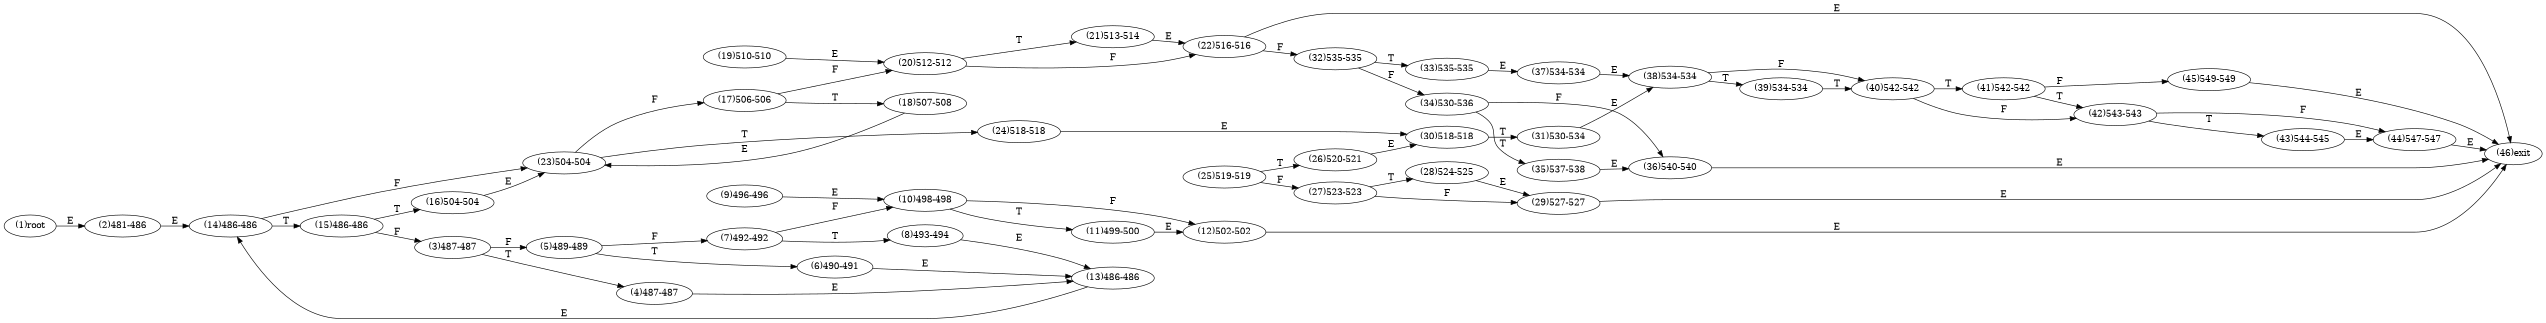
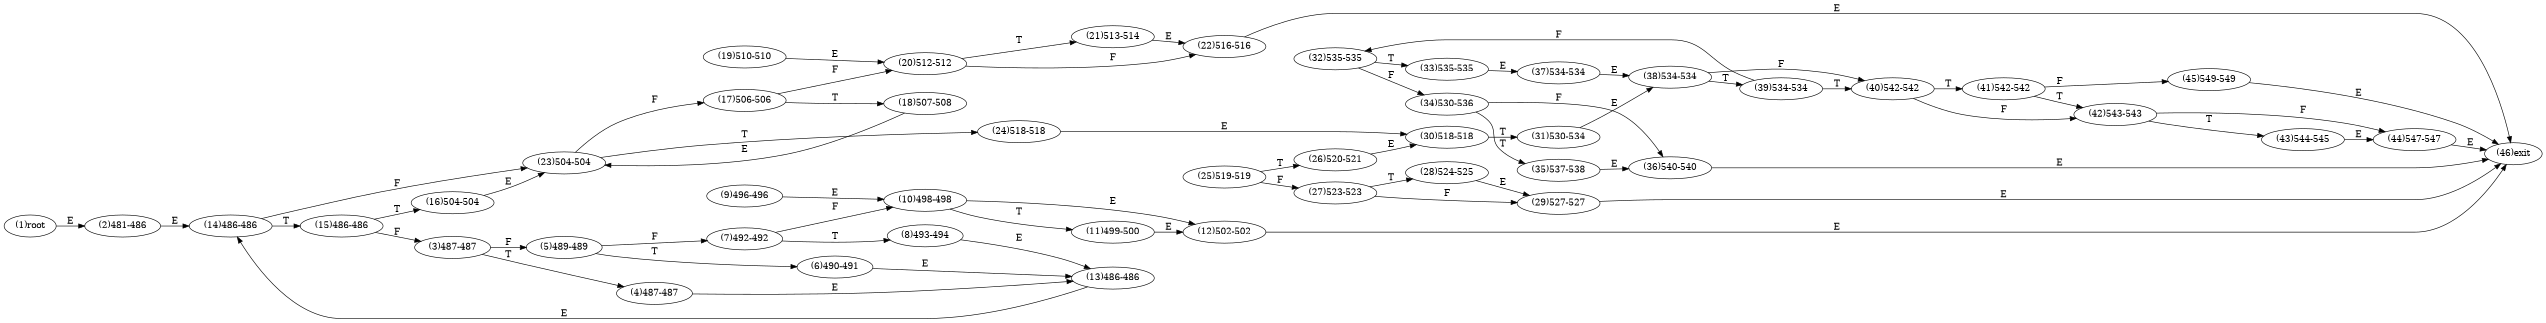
(1277, 52) -> (1568, 40)
(1113, 202) -> (1113, 202)
